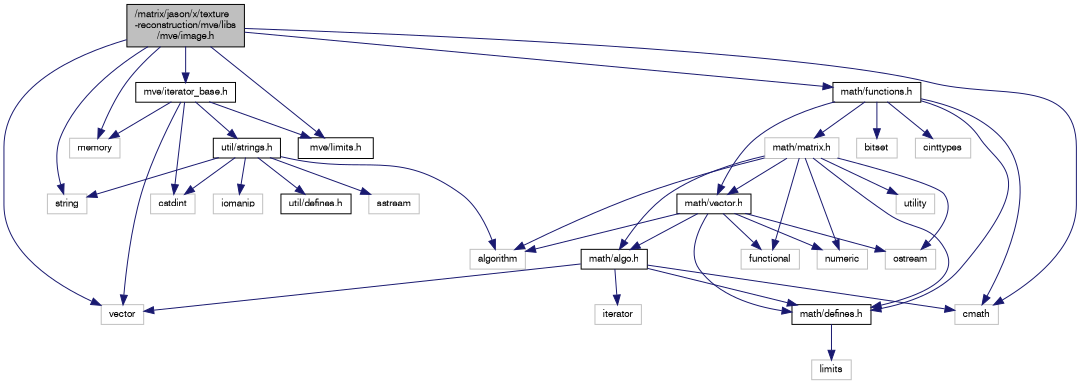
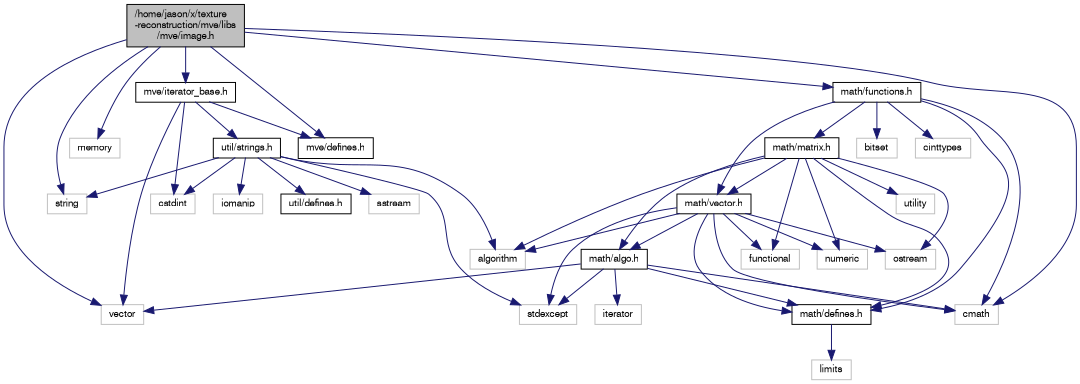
(186, 26) -> (186, 26)
(145, 118) -> none
(336, 148) -> (336, 148)
(802, 148) -> (802, 148)
none -> (808, 289)
none -> (548, 315)
